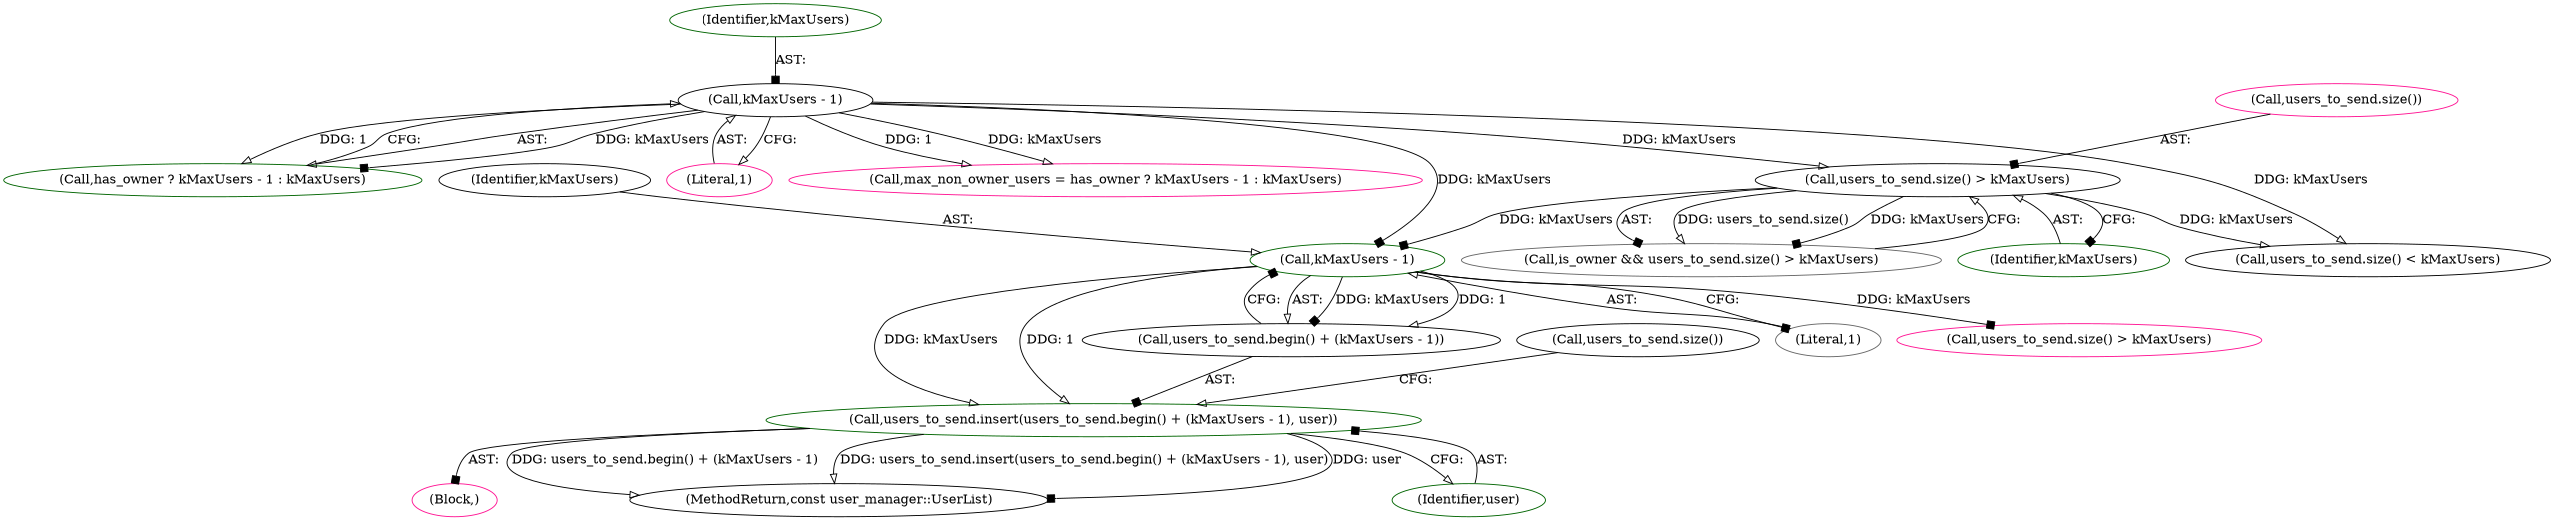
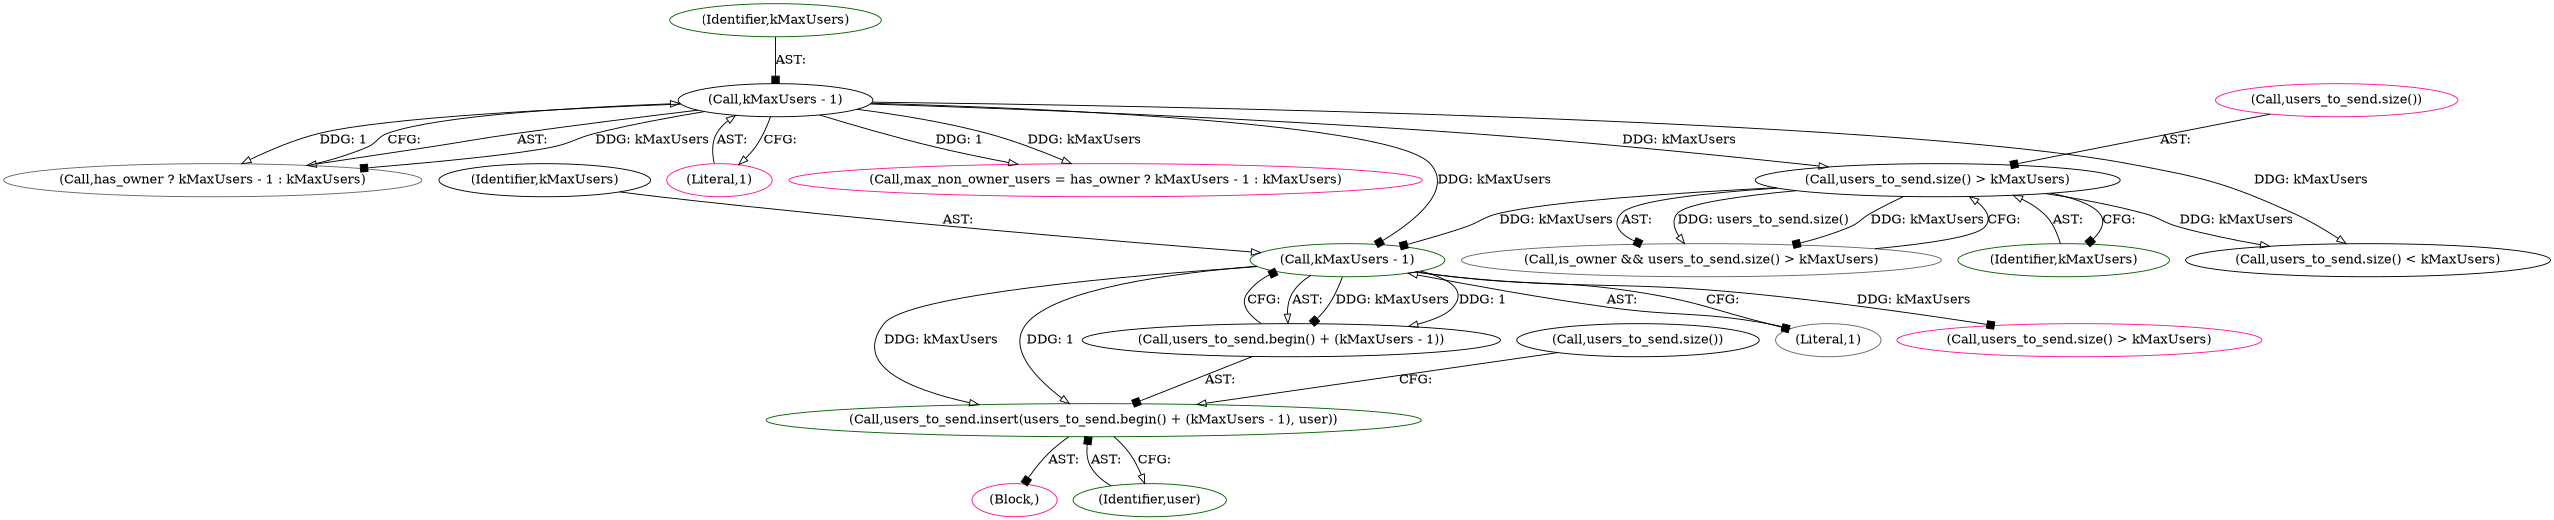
(213, 180) -> (213, 180)
(839, 500) -> none
